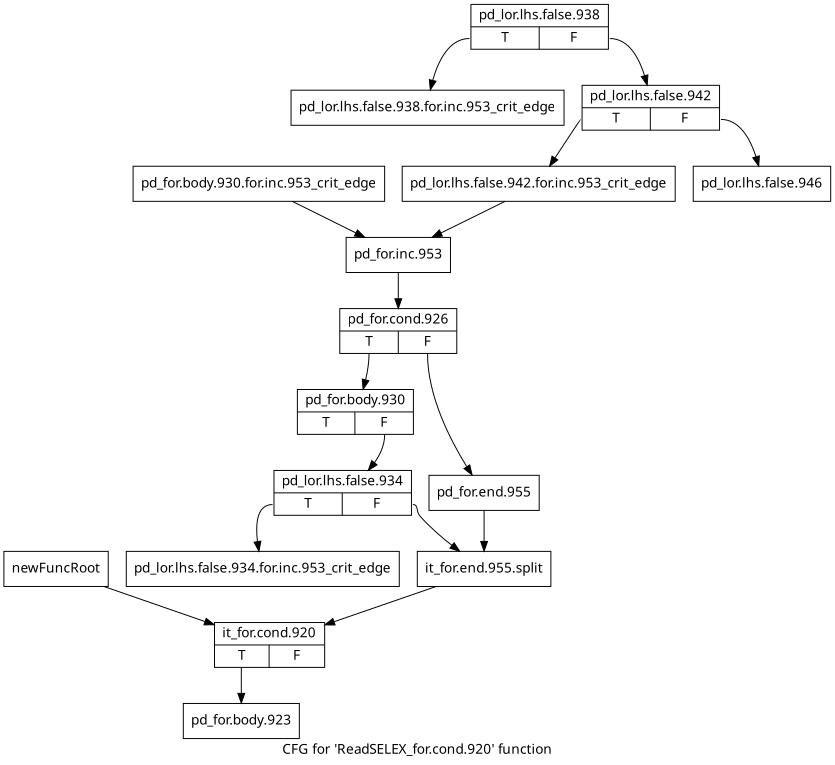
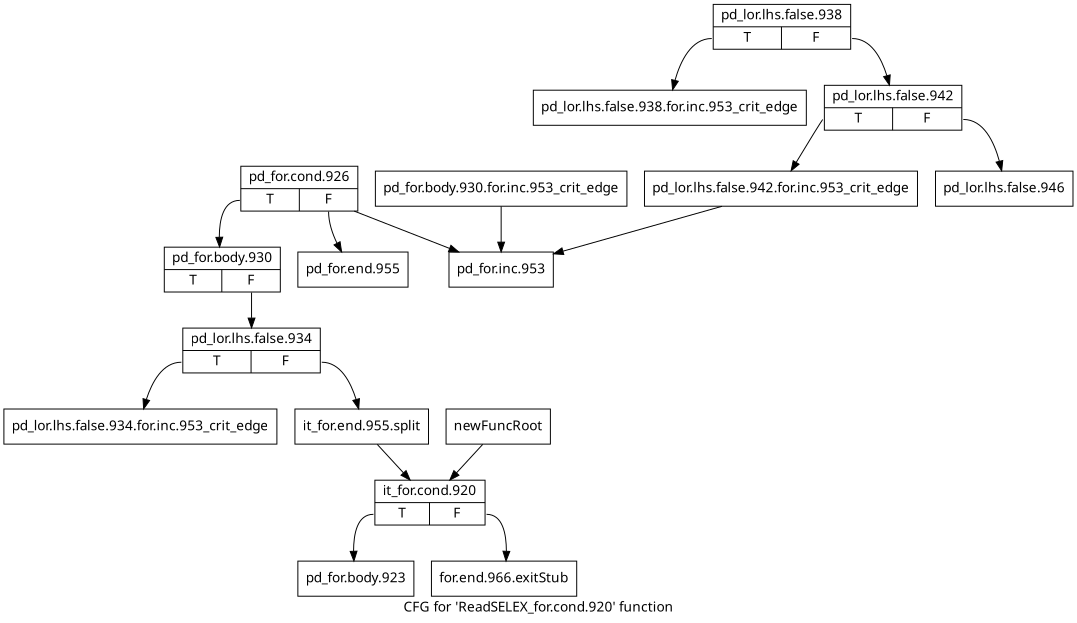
(398, 286) -> (402, 230)
(484, 526) -> none
none -> (504, 579)
